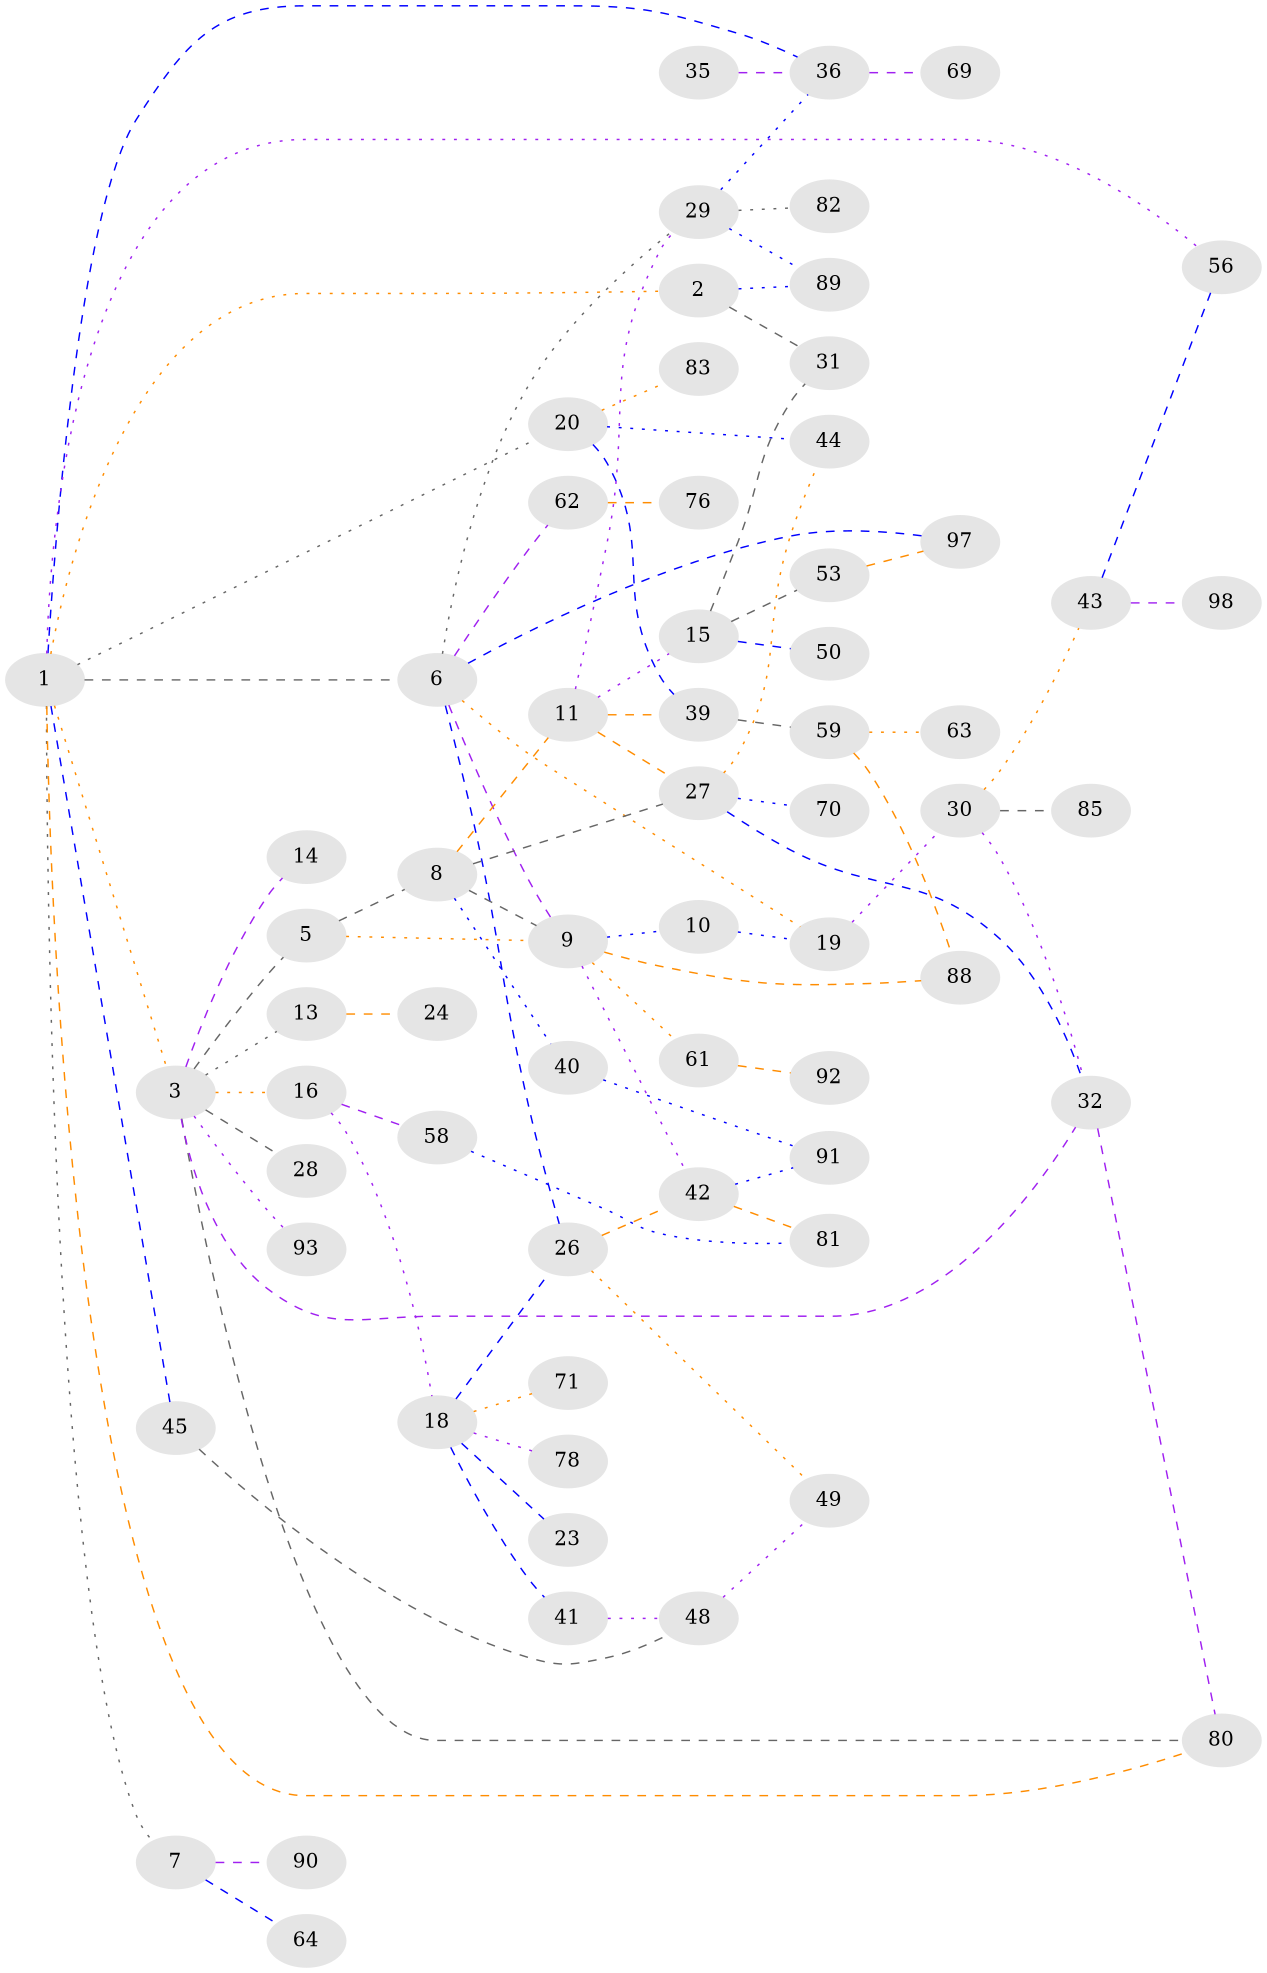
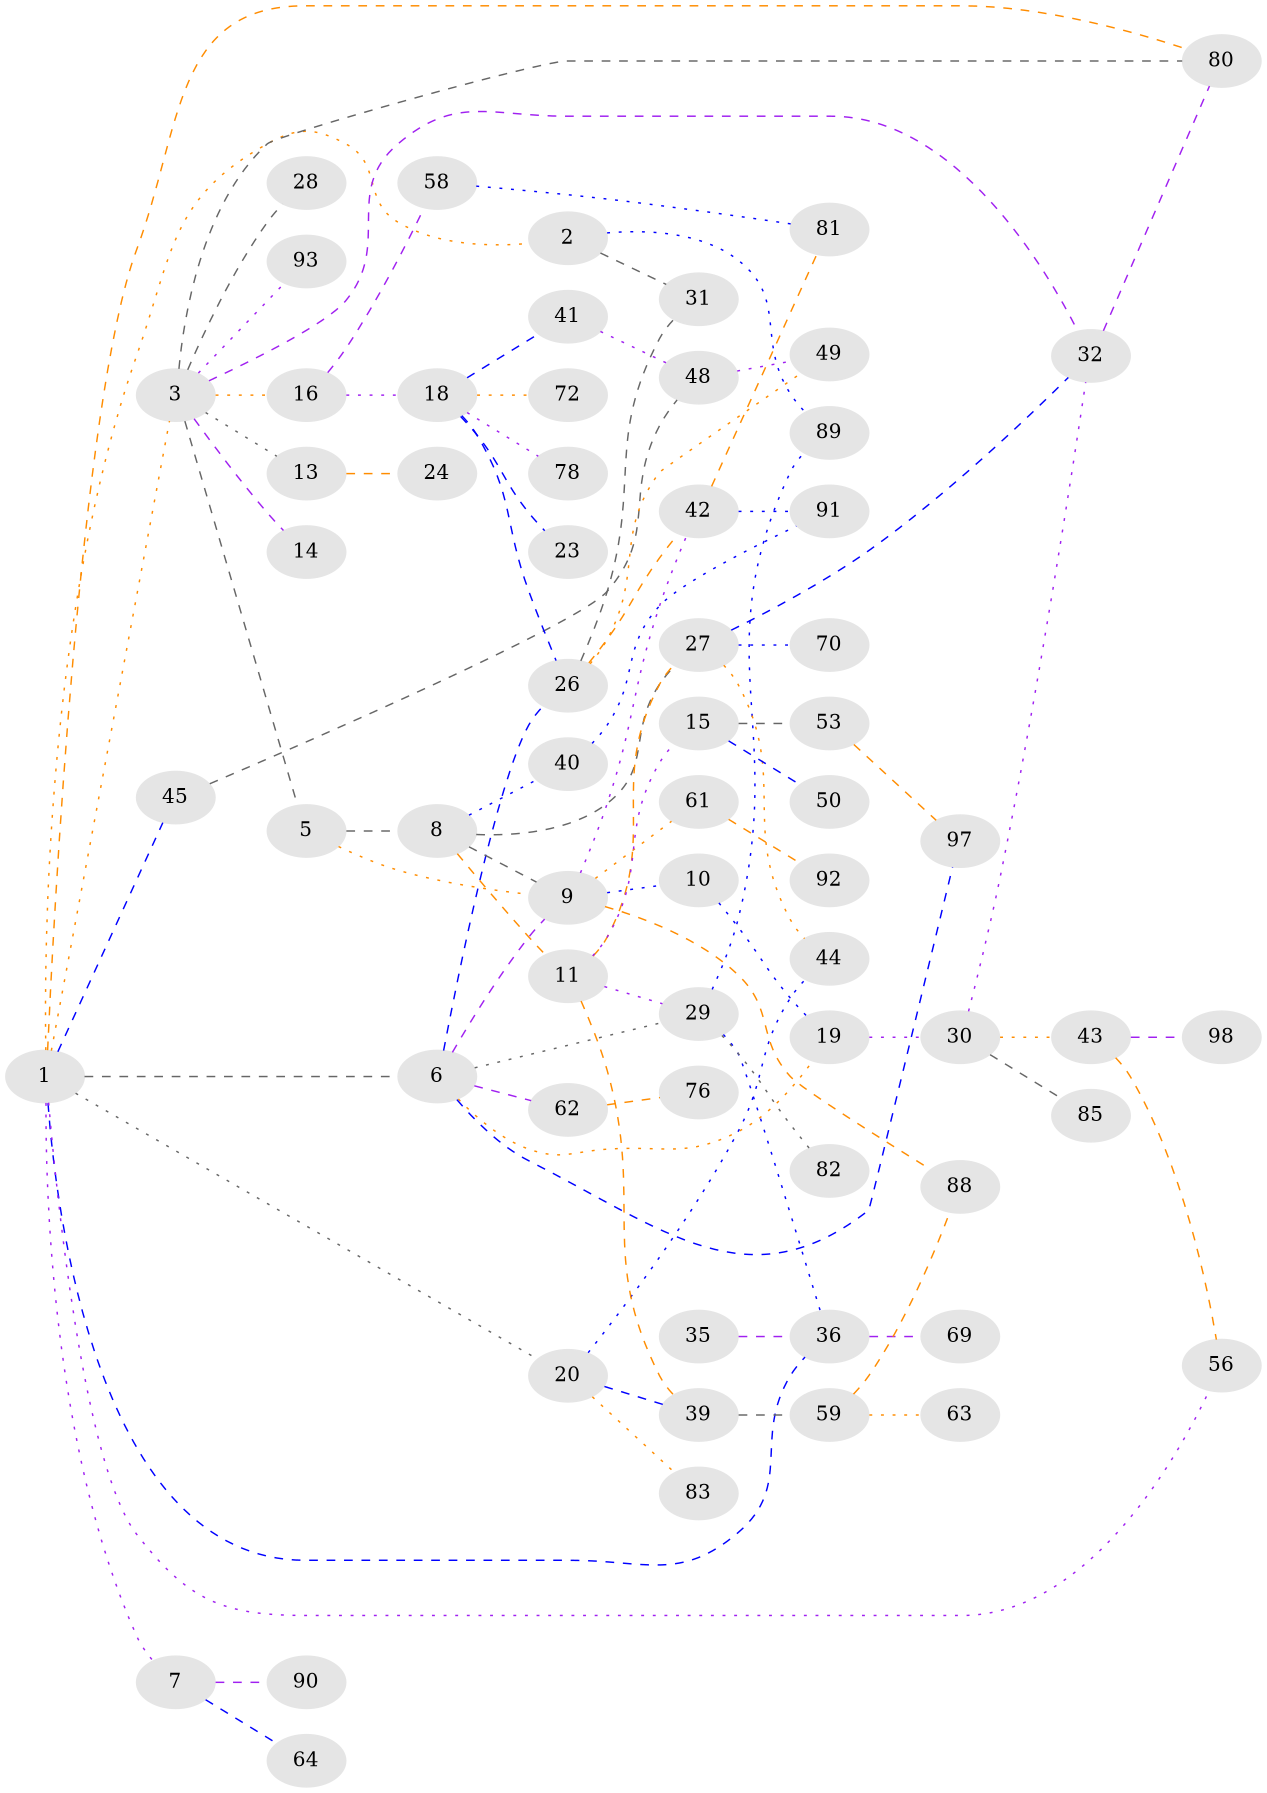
(1156, 435) -> (1181, 1193)
(753, 495) -> (624, 488)
(63, 1279) -> (68, 1389)
(568, 1383) -> (568, 395)
